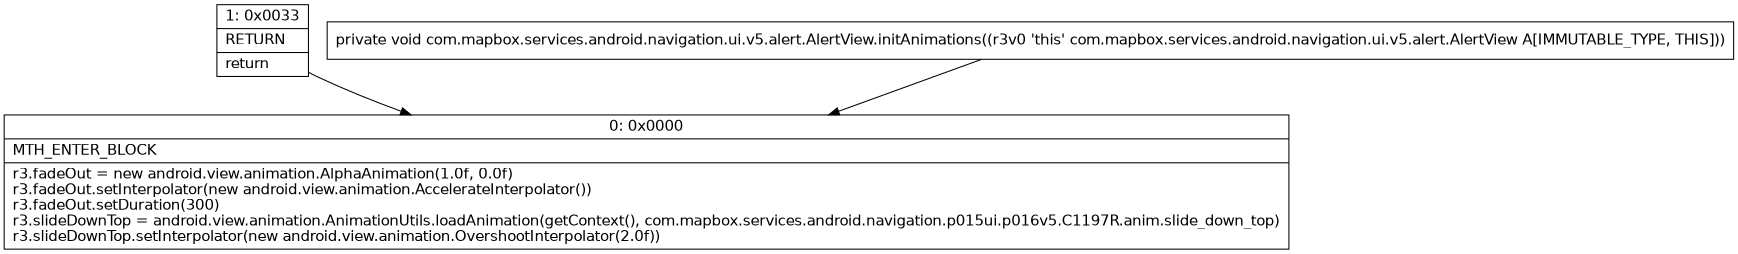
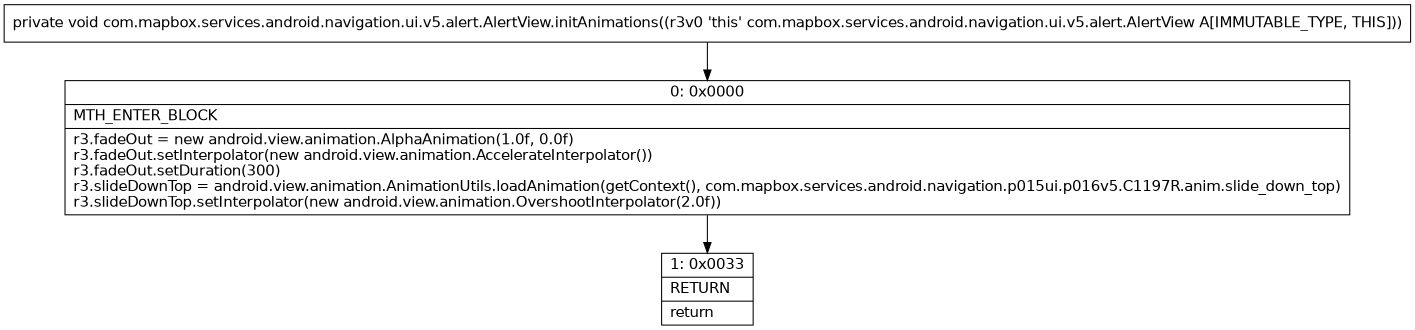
(354, 93) -> (707, 229)
